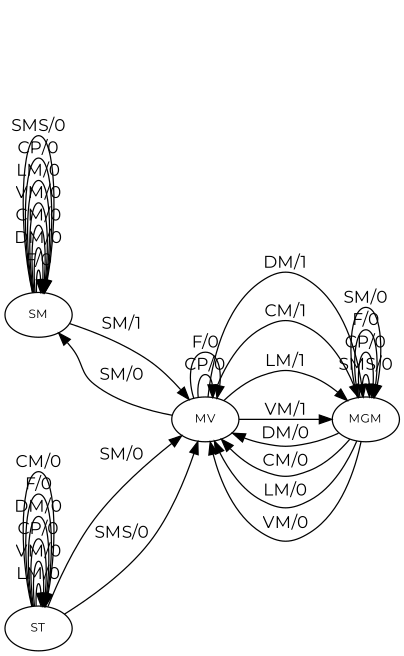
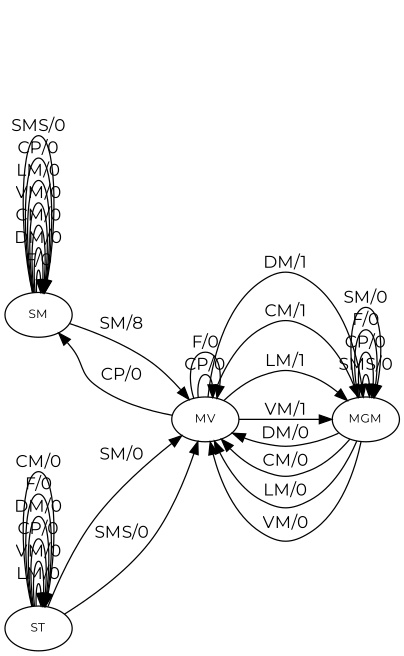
(122, 324) -> (122, 324)
(122, 375) -> (122, 375)
